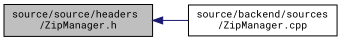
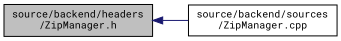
(78, 20) -> (78, 20)
